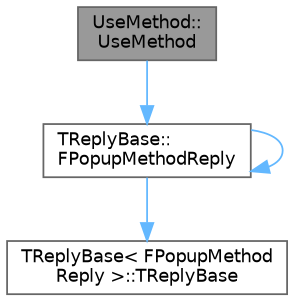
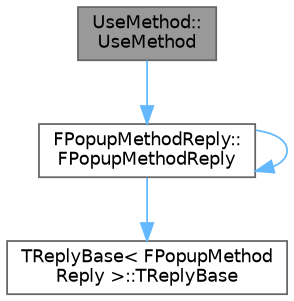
(147, 151) -> (147, 151)
